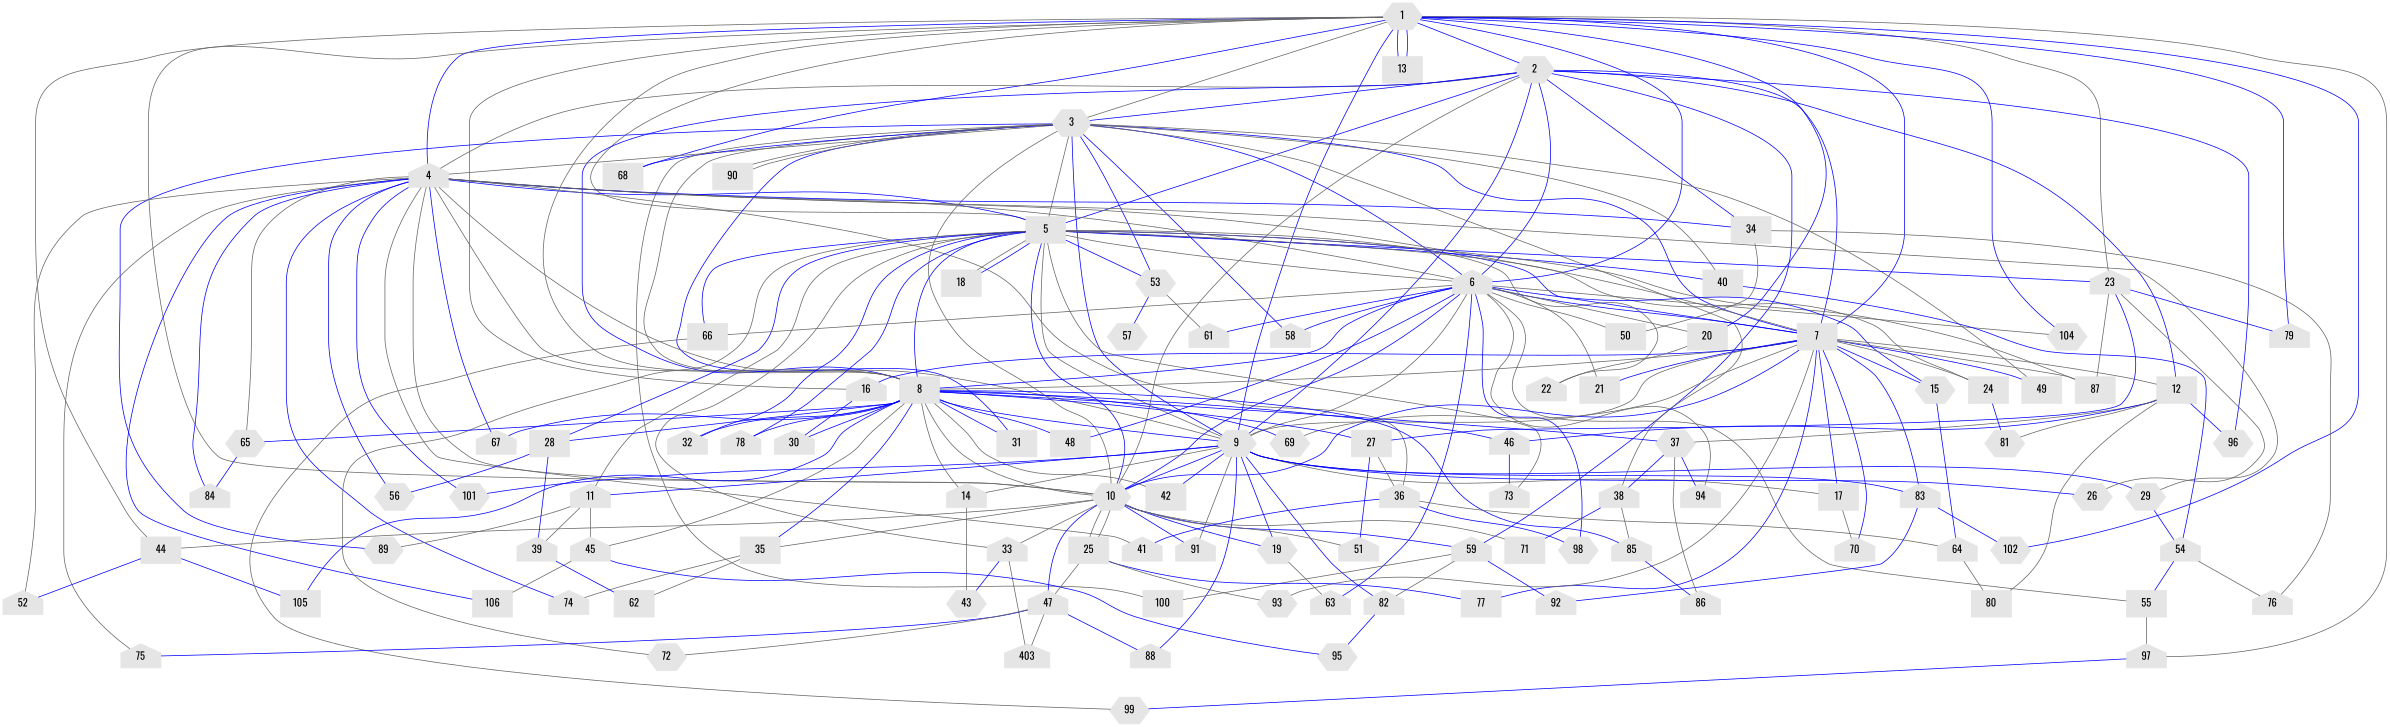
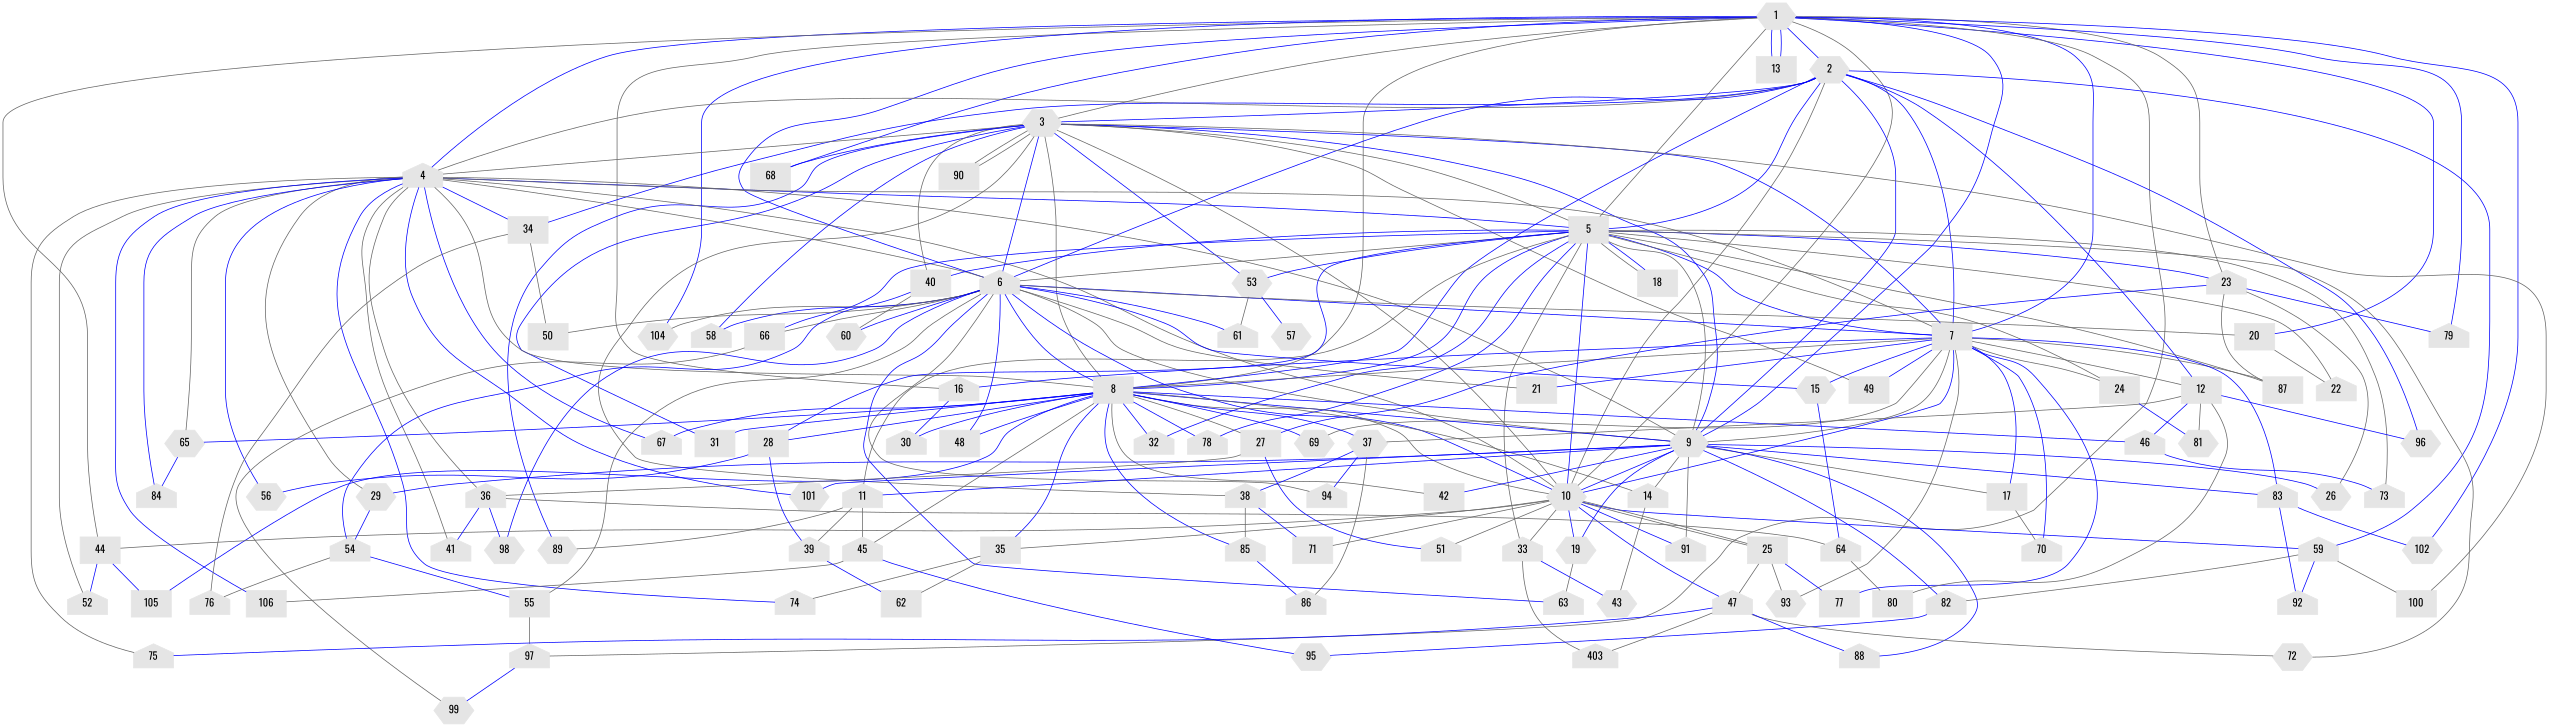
none -> (846, 337)
(1249, 420) -> (1187, 413)
